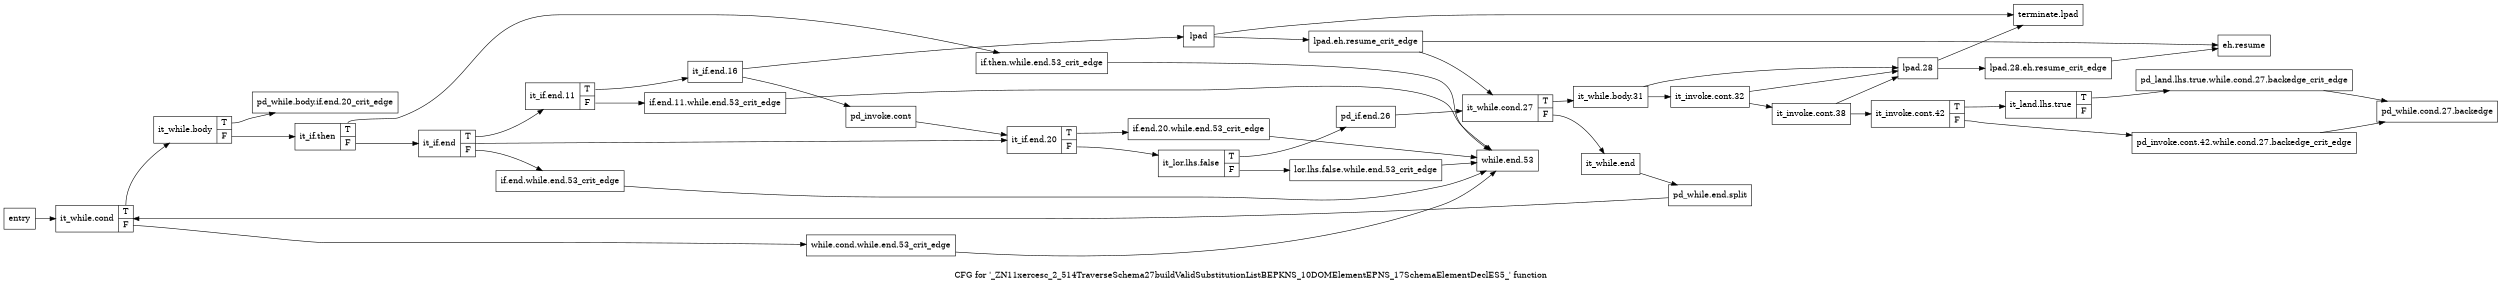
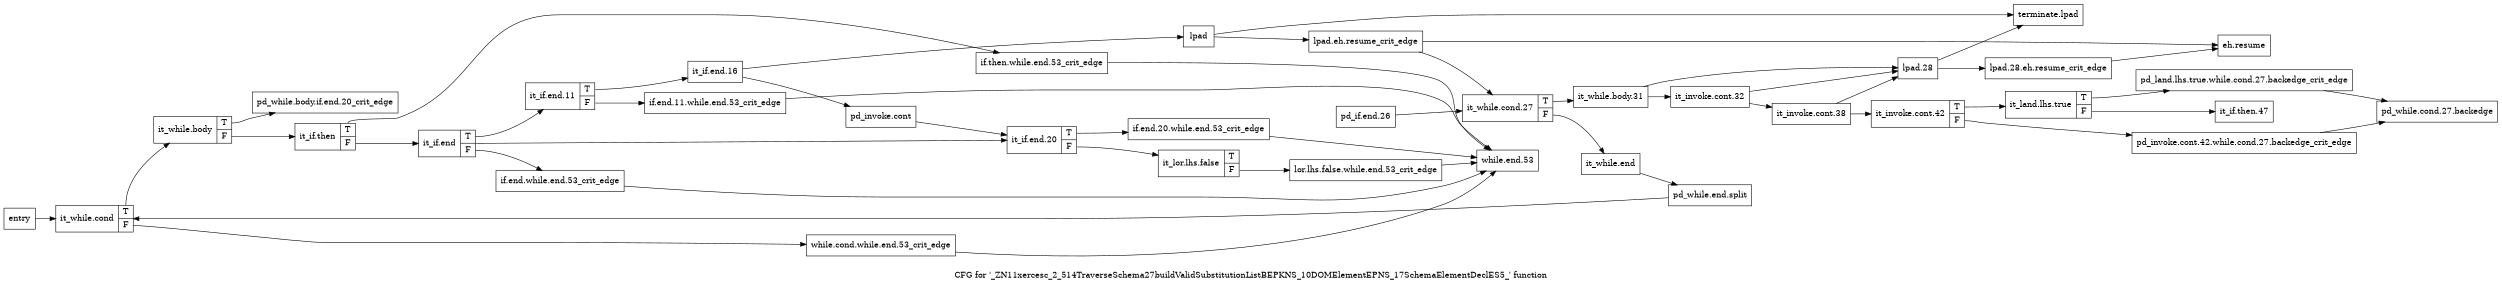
none -> (2244, 112)
(1292, 148) -> none
